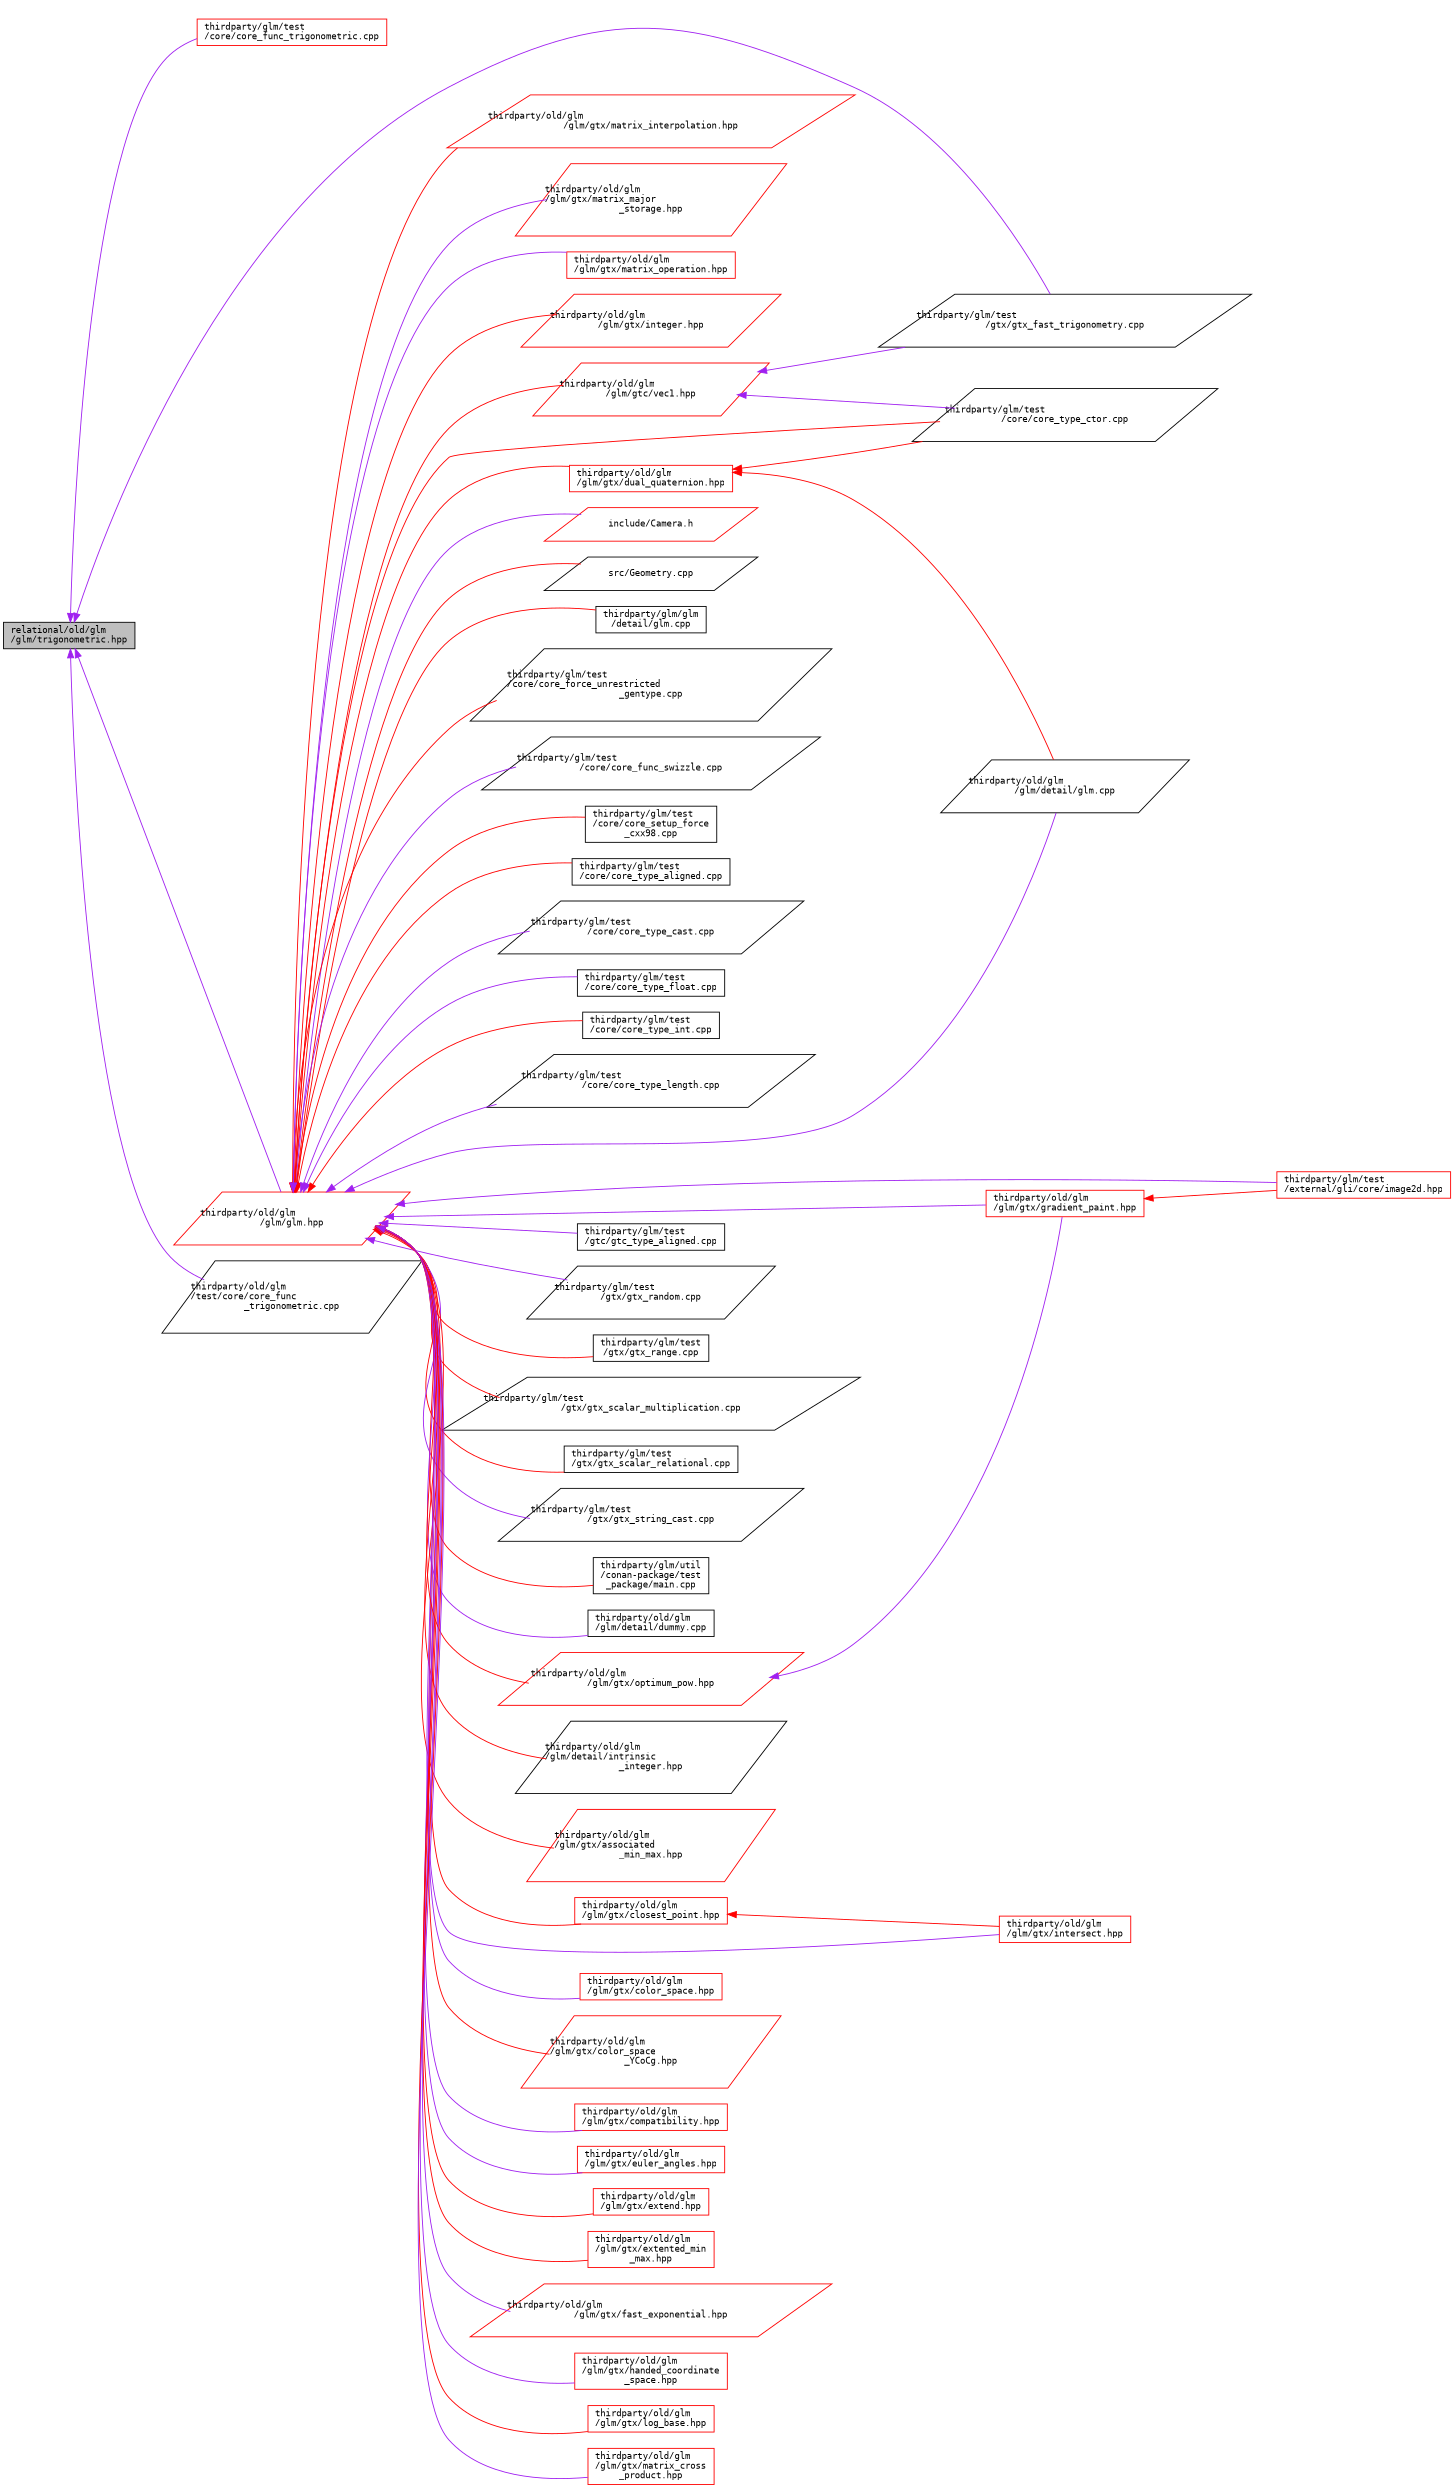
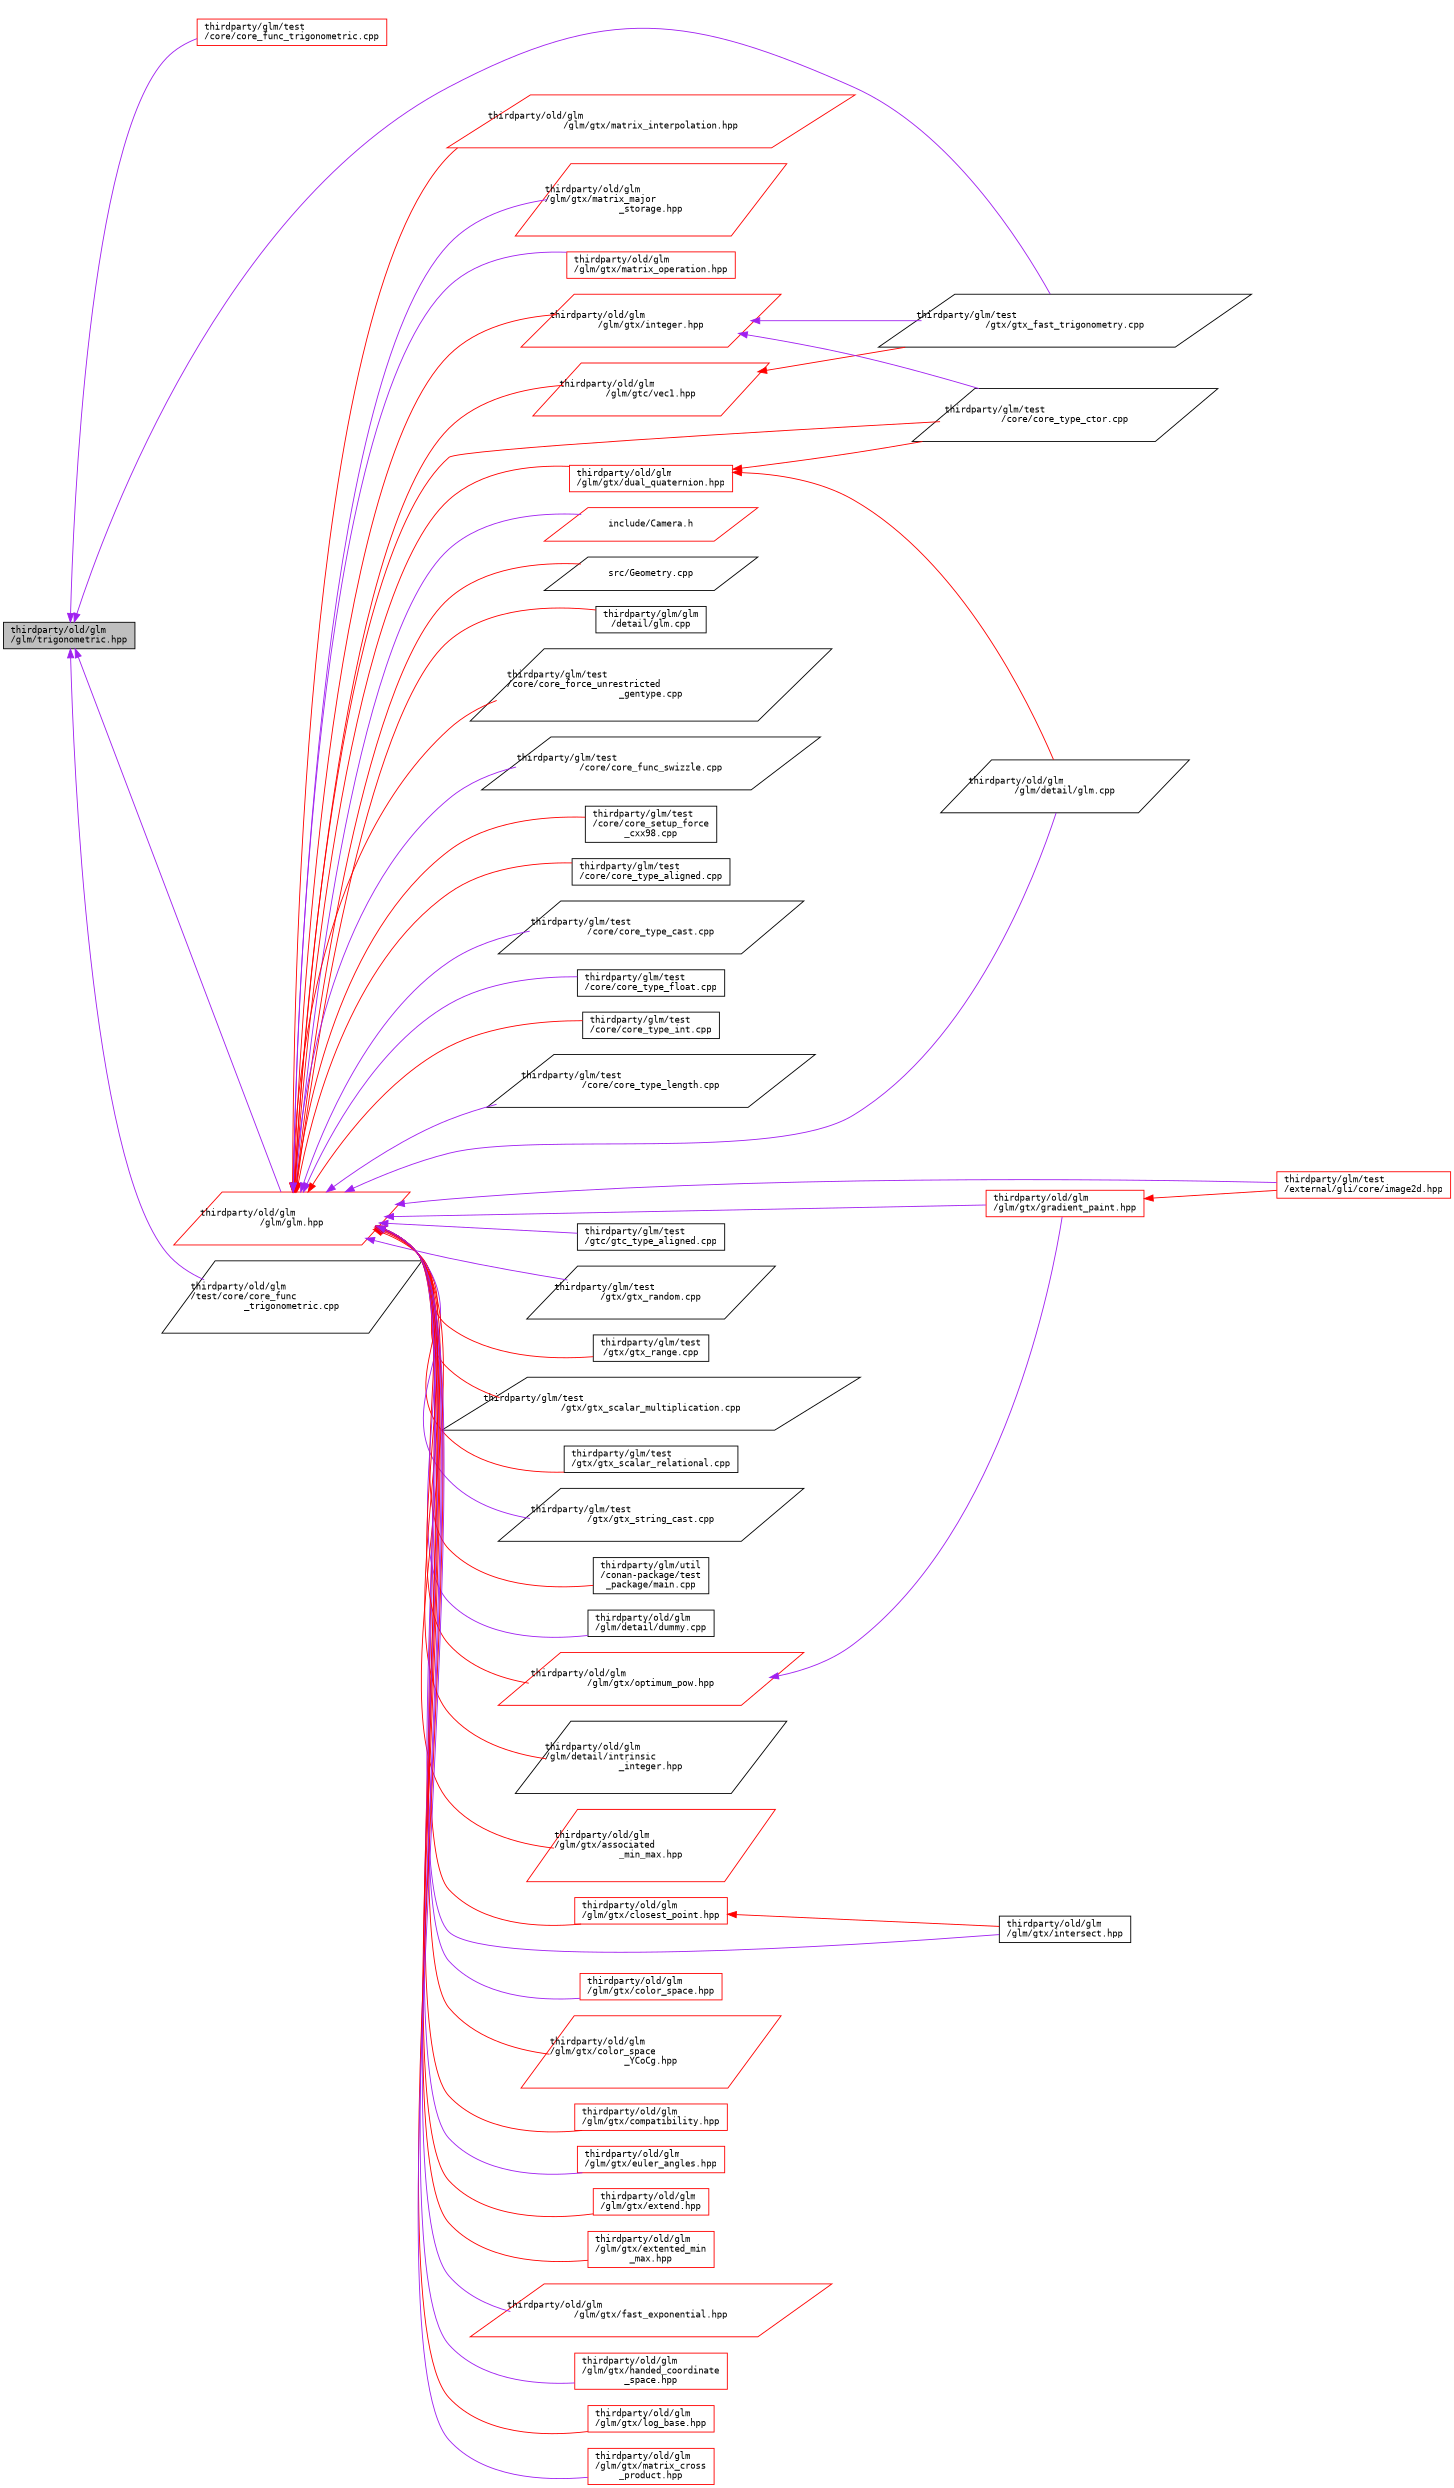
none -> (841, 321)
(836, 359) -> (836, 359)
(851, 402) -> (870, 359)
(69, 636) -> (69, 636)
(429, 1726) -> (429, 1726)
(1065, 1929) -> (1065, 1929)
